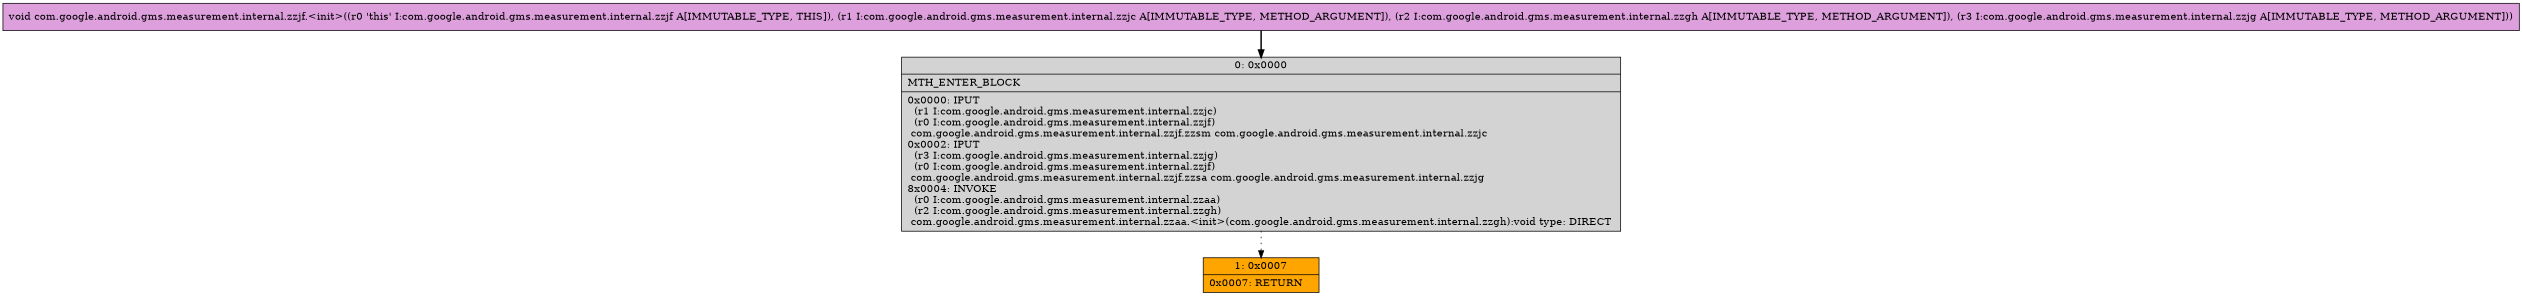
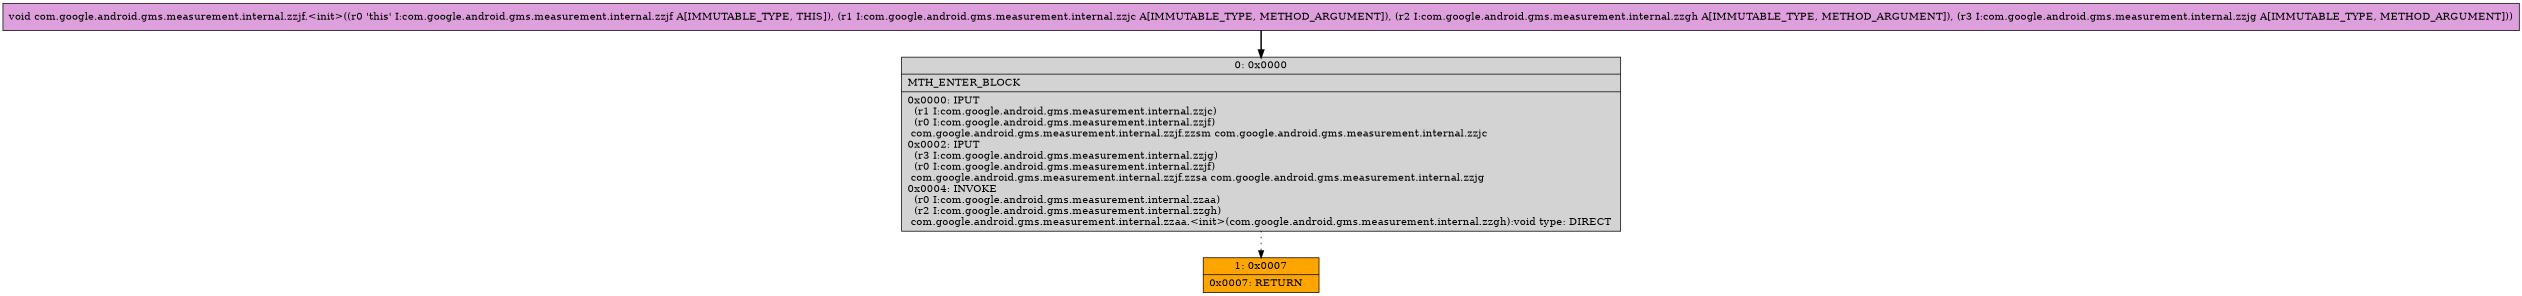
(956, 189) -> (956, 189)
